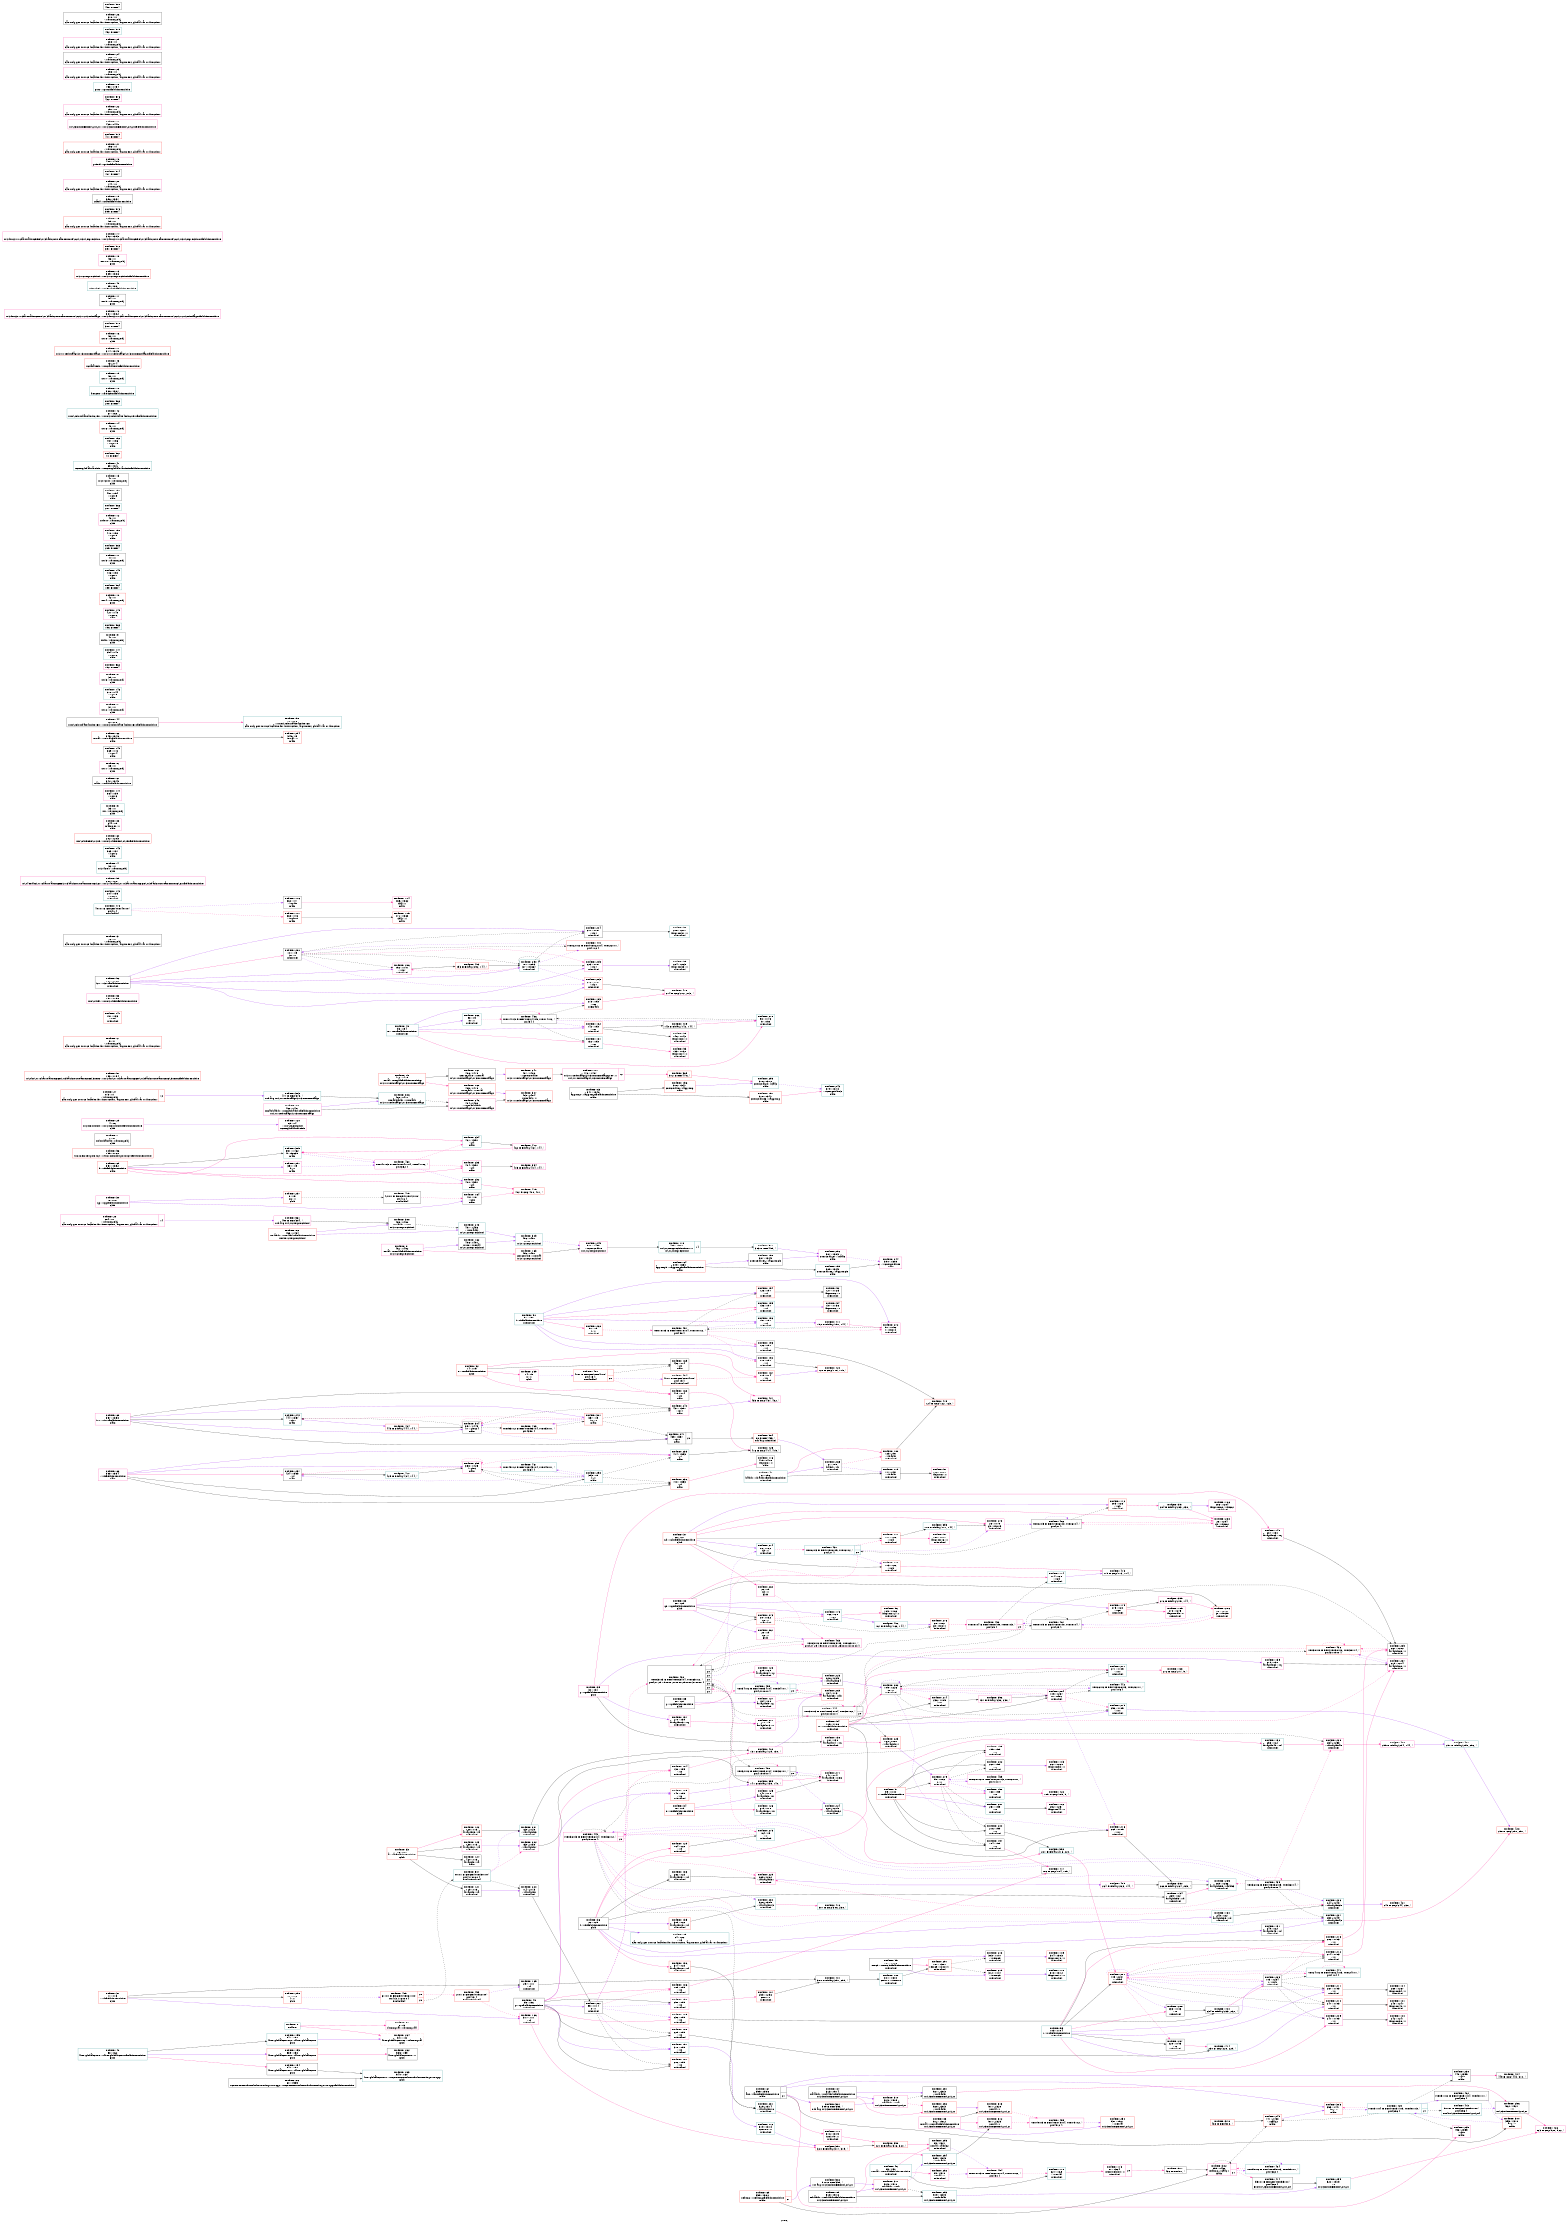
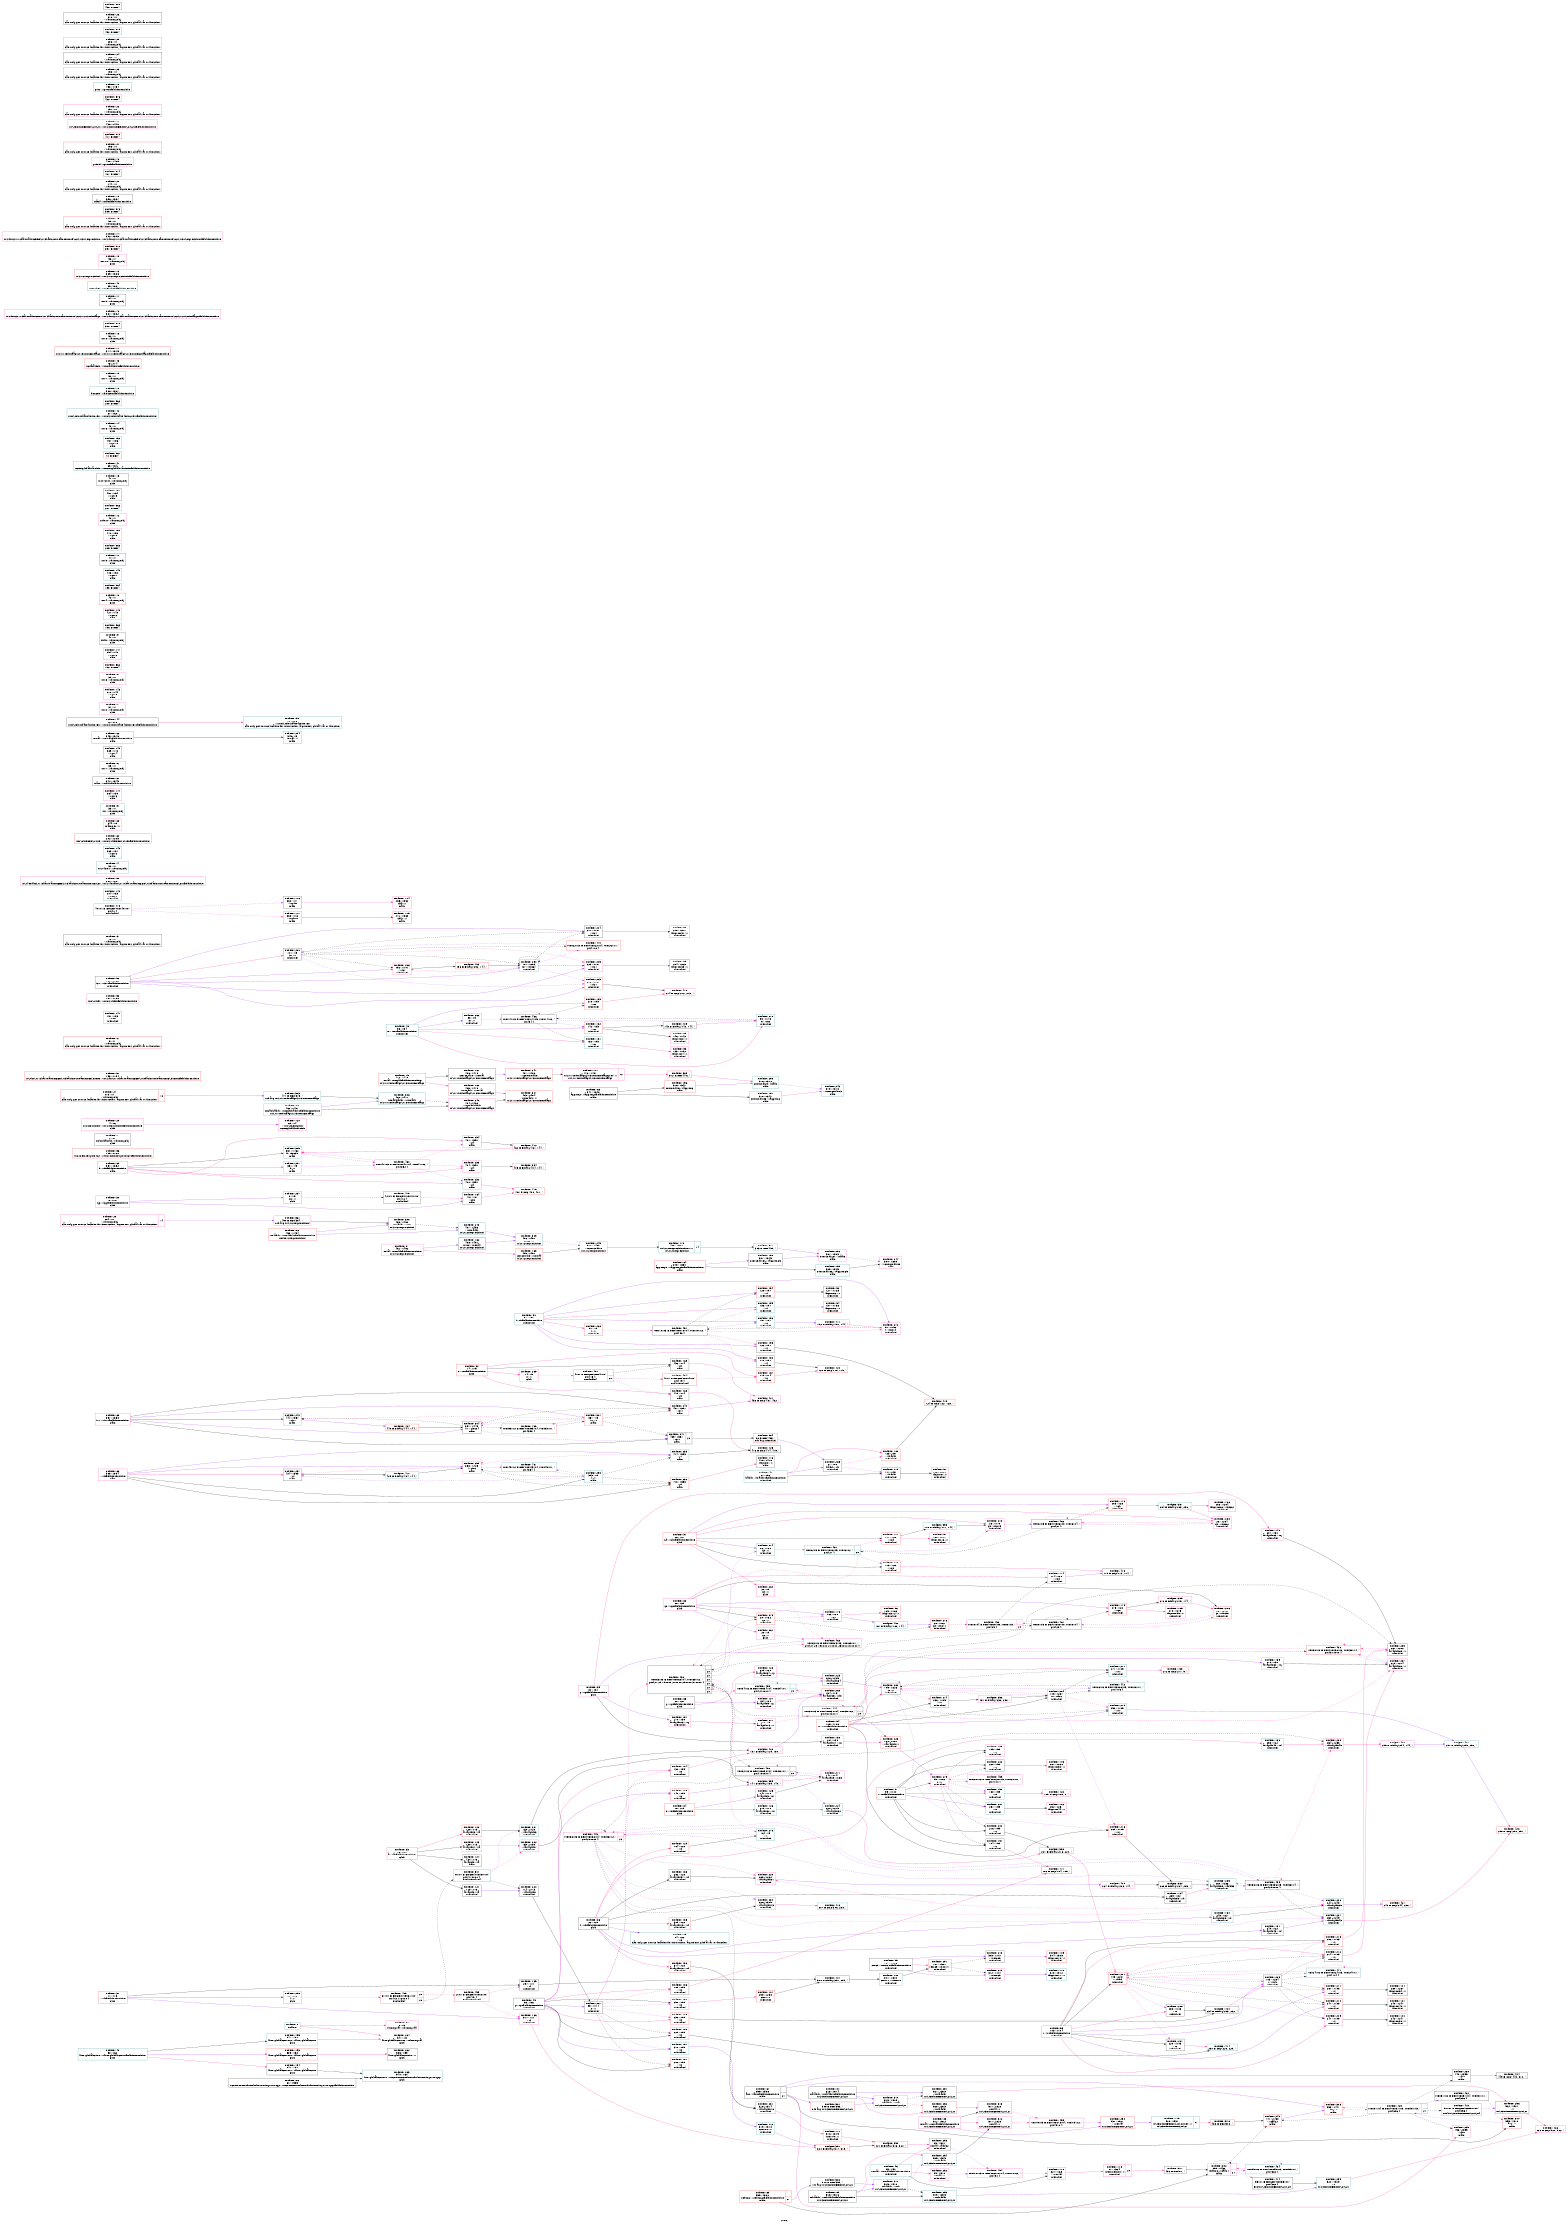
(593, 1007) -> (593, 1007)
none -> (1240, 1886)
none -> (1175, 2122)
